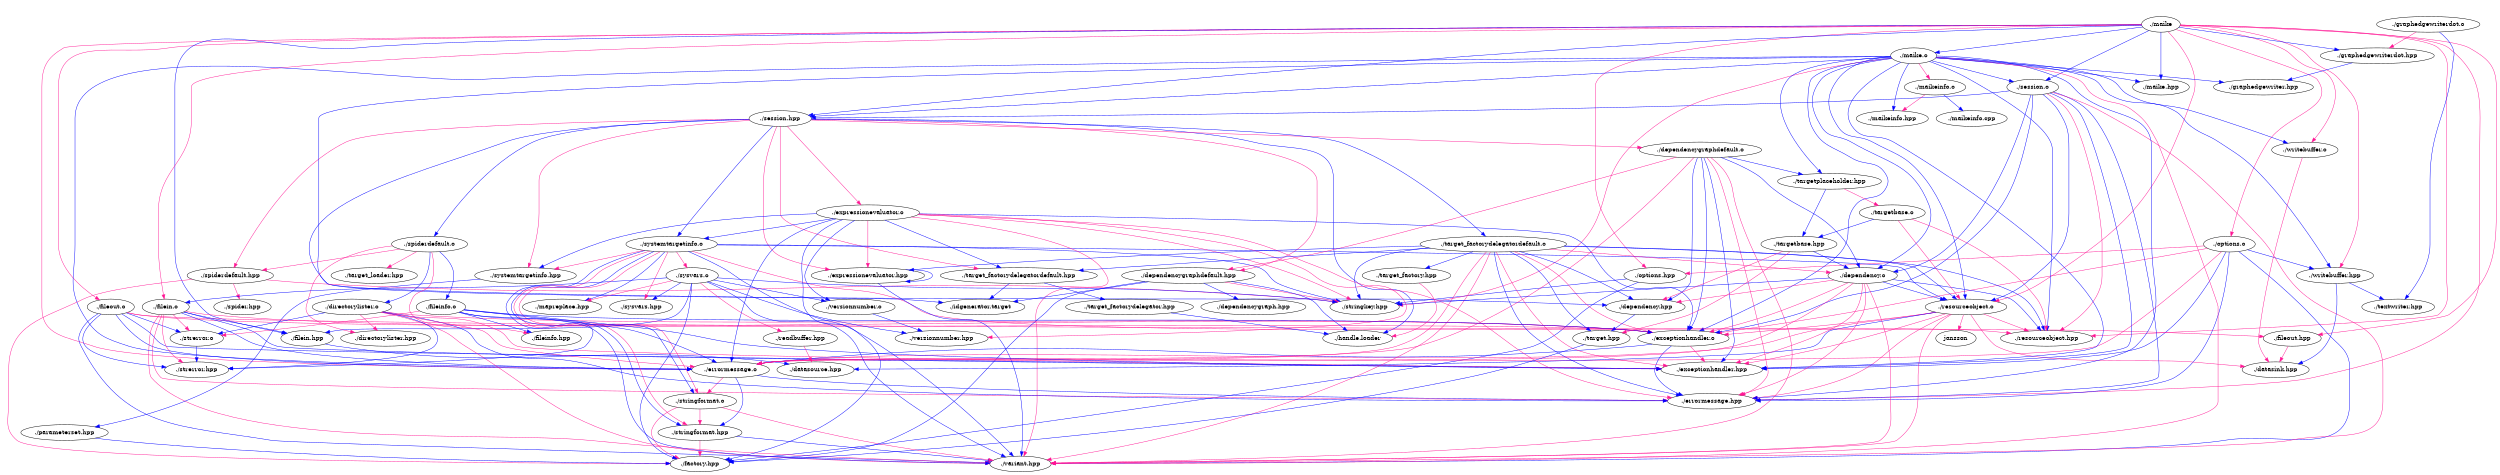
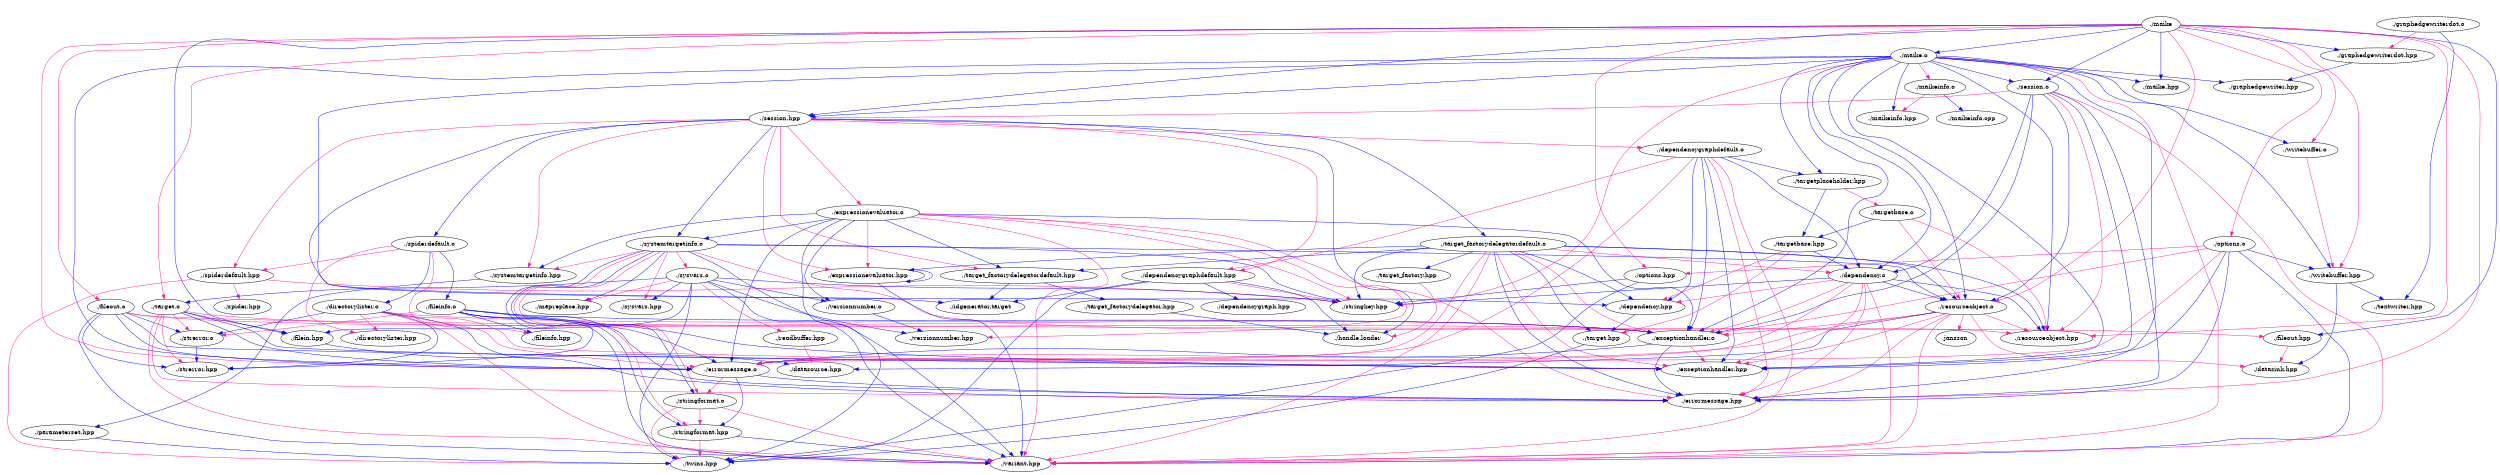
(2496, 102) -> (2496, 102)
(1413, 111) -> (1413, 111)
(2272, 263) -> (2319, 211)
(374, 276) -> none
(166, 307) -> (166, 307)
none -> (899, 388)
(700, 464) -> (700, 464)
